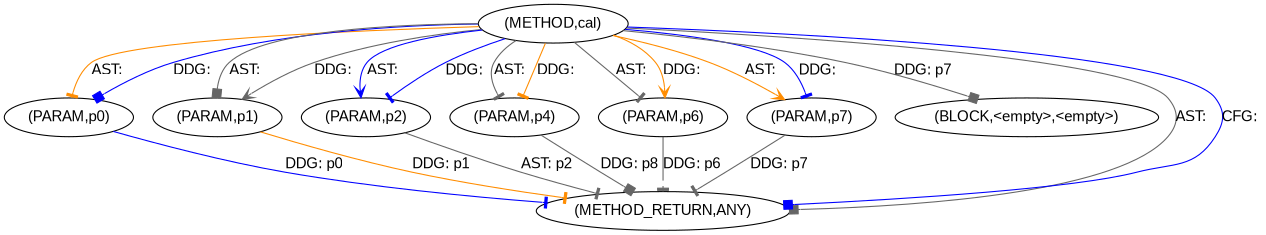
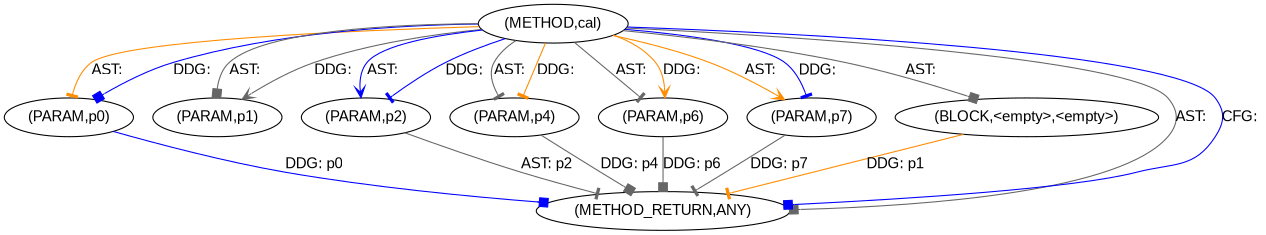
(923, 71) -> (923, 71)
(663, 159) -> (663, 159)
(630, 164) -> (630, 164)
(410, 172) -> (848, 164)
(326, 179) -> (326, 179)
